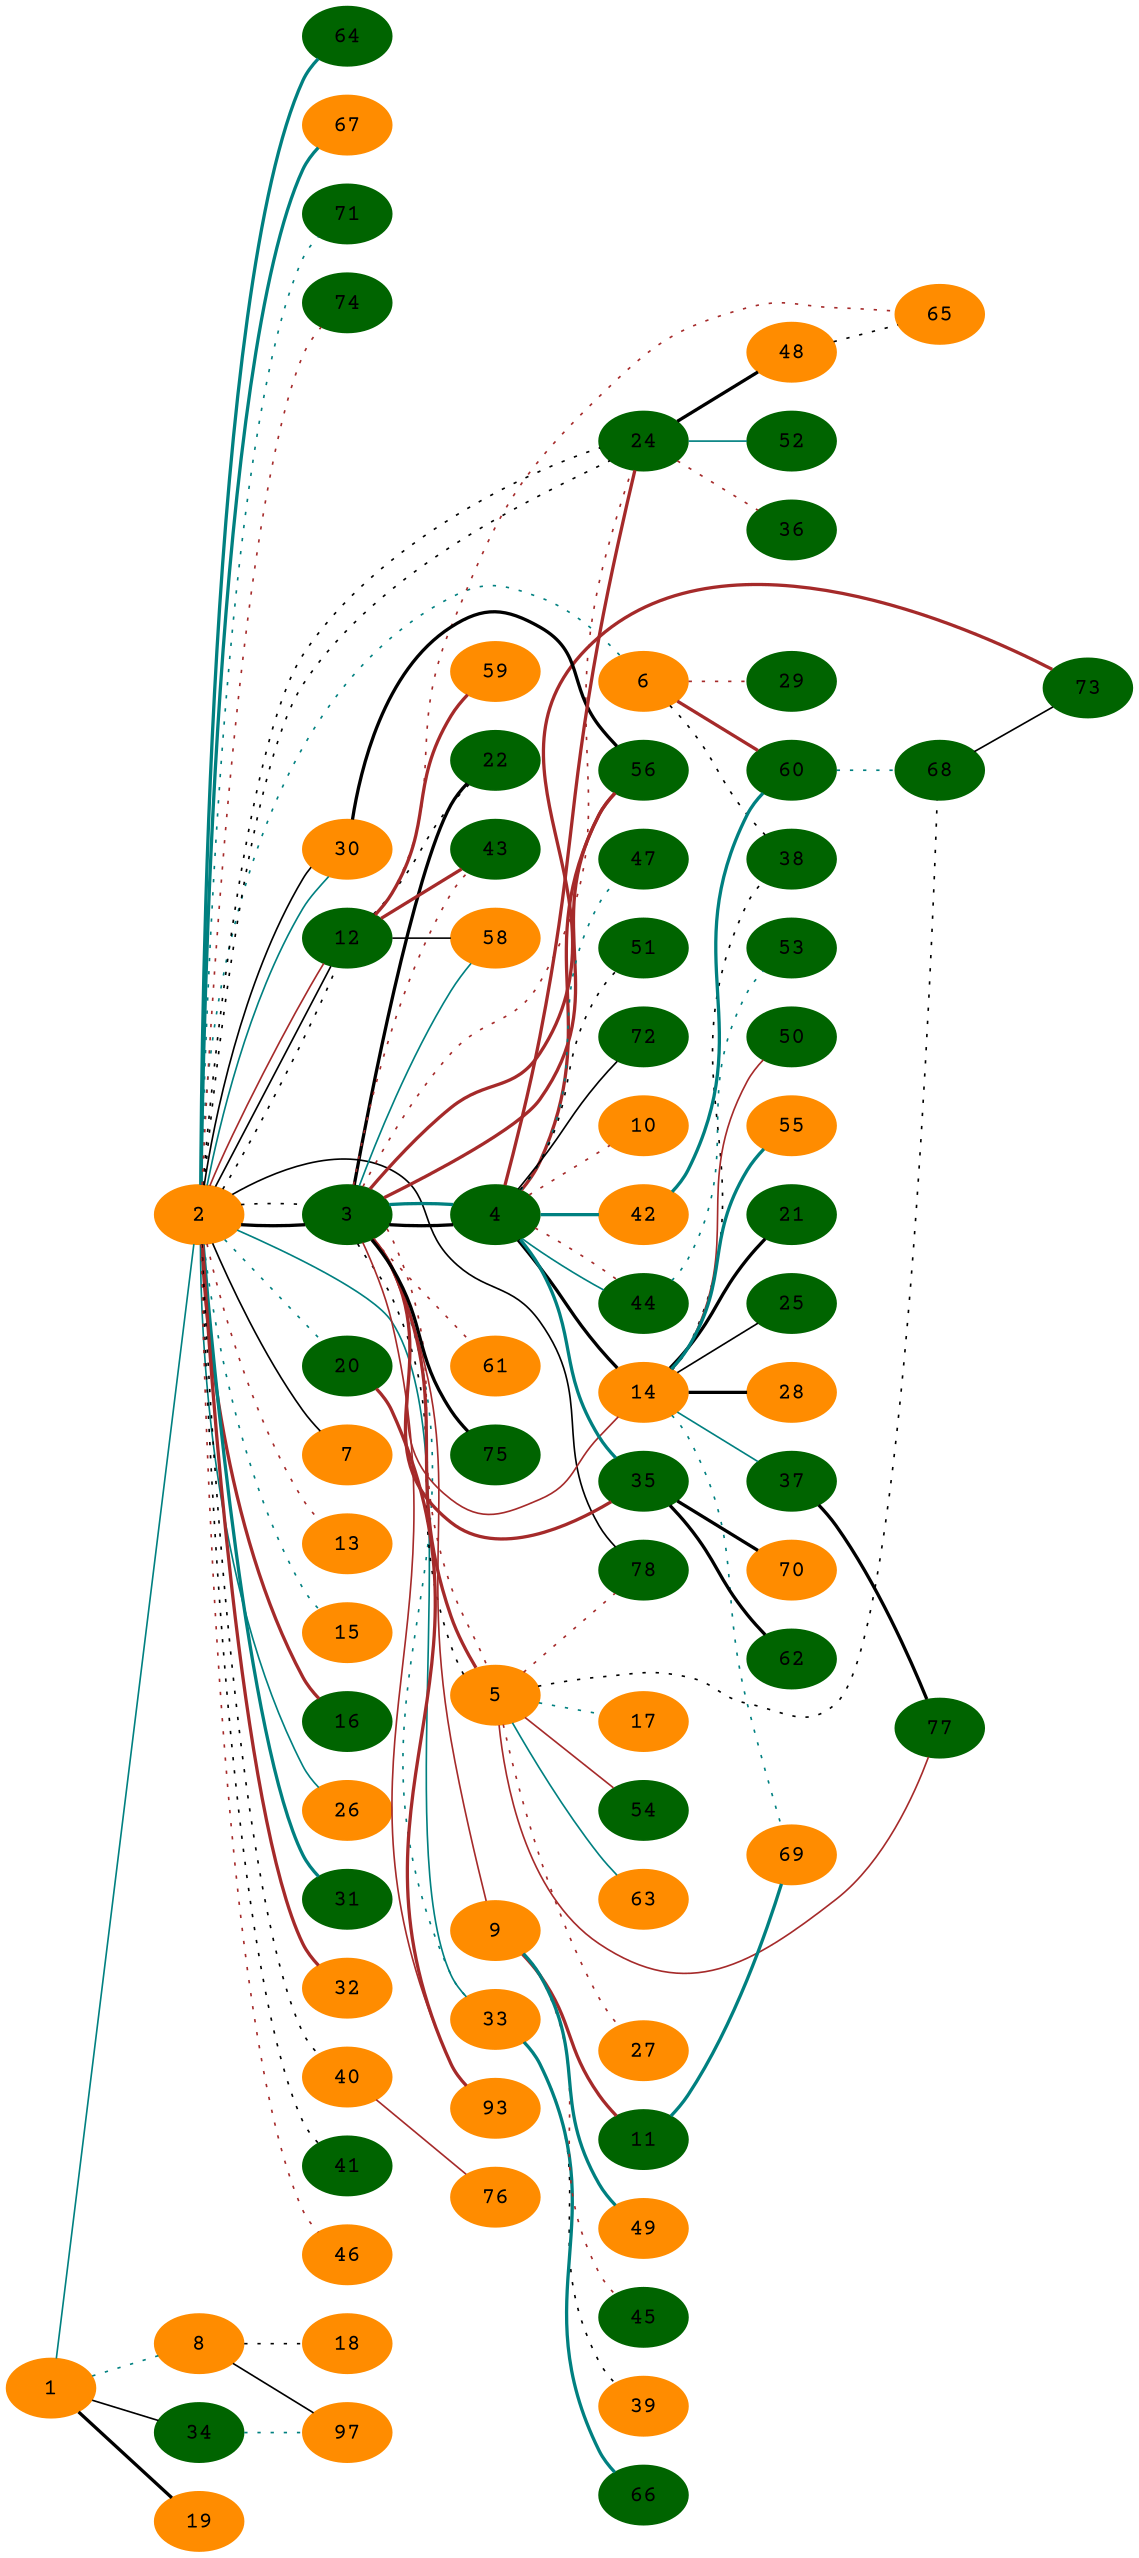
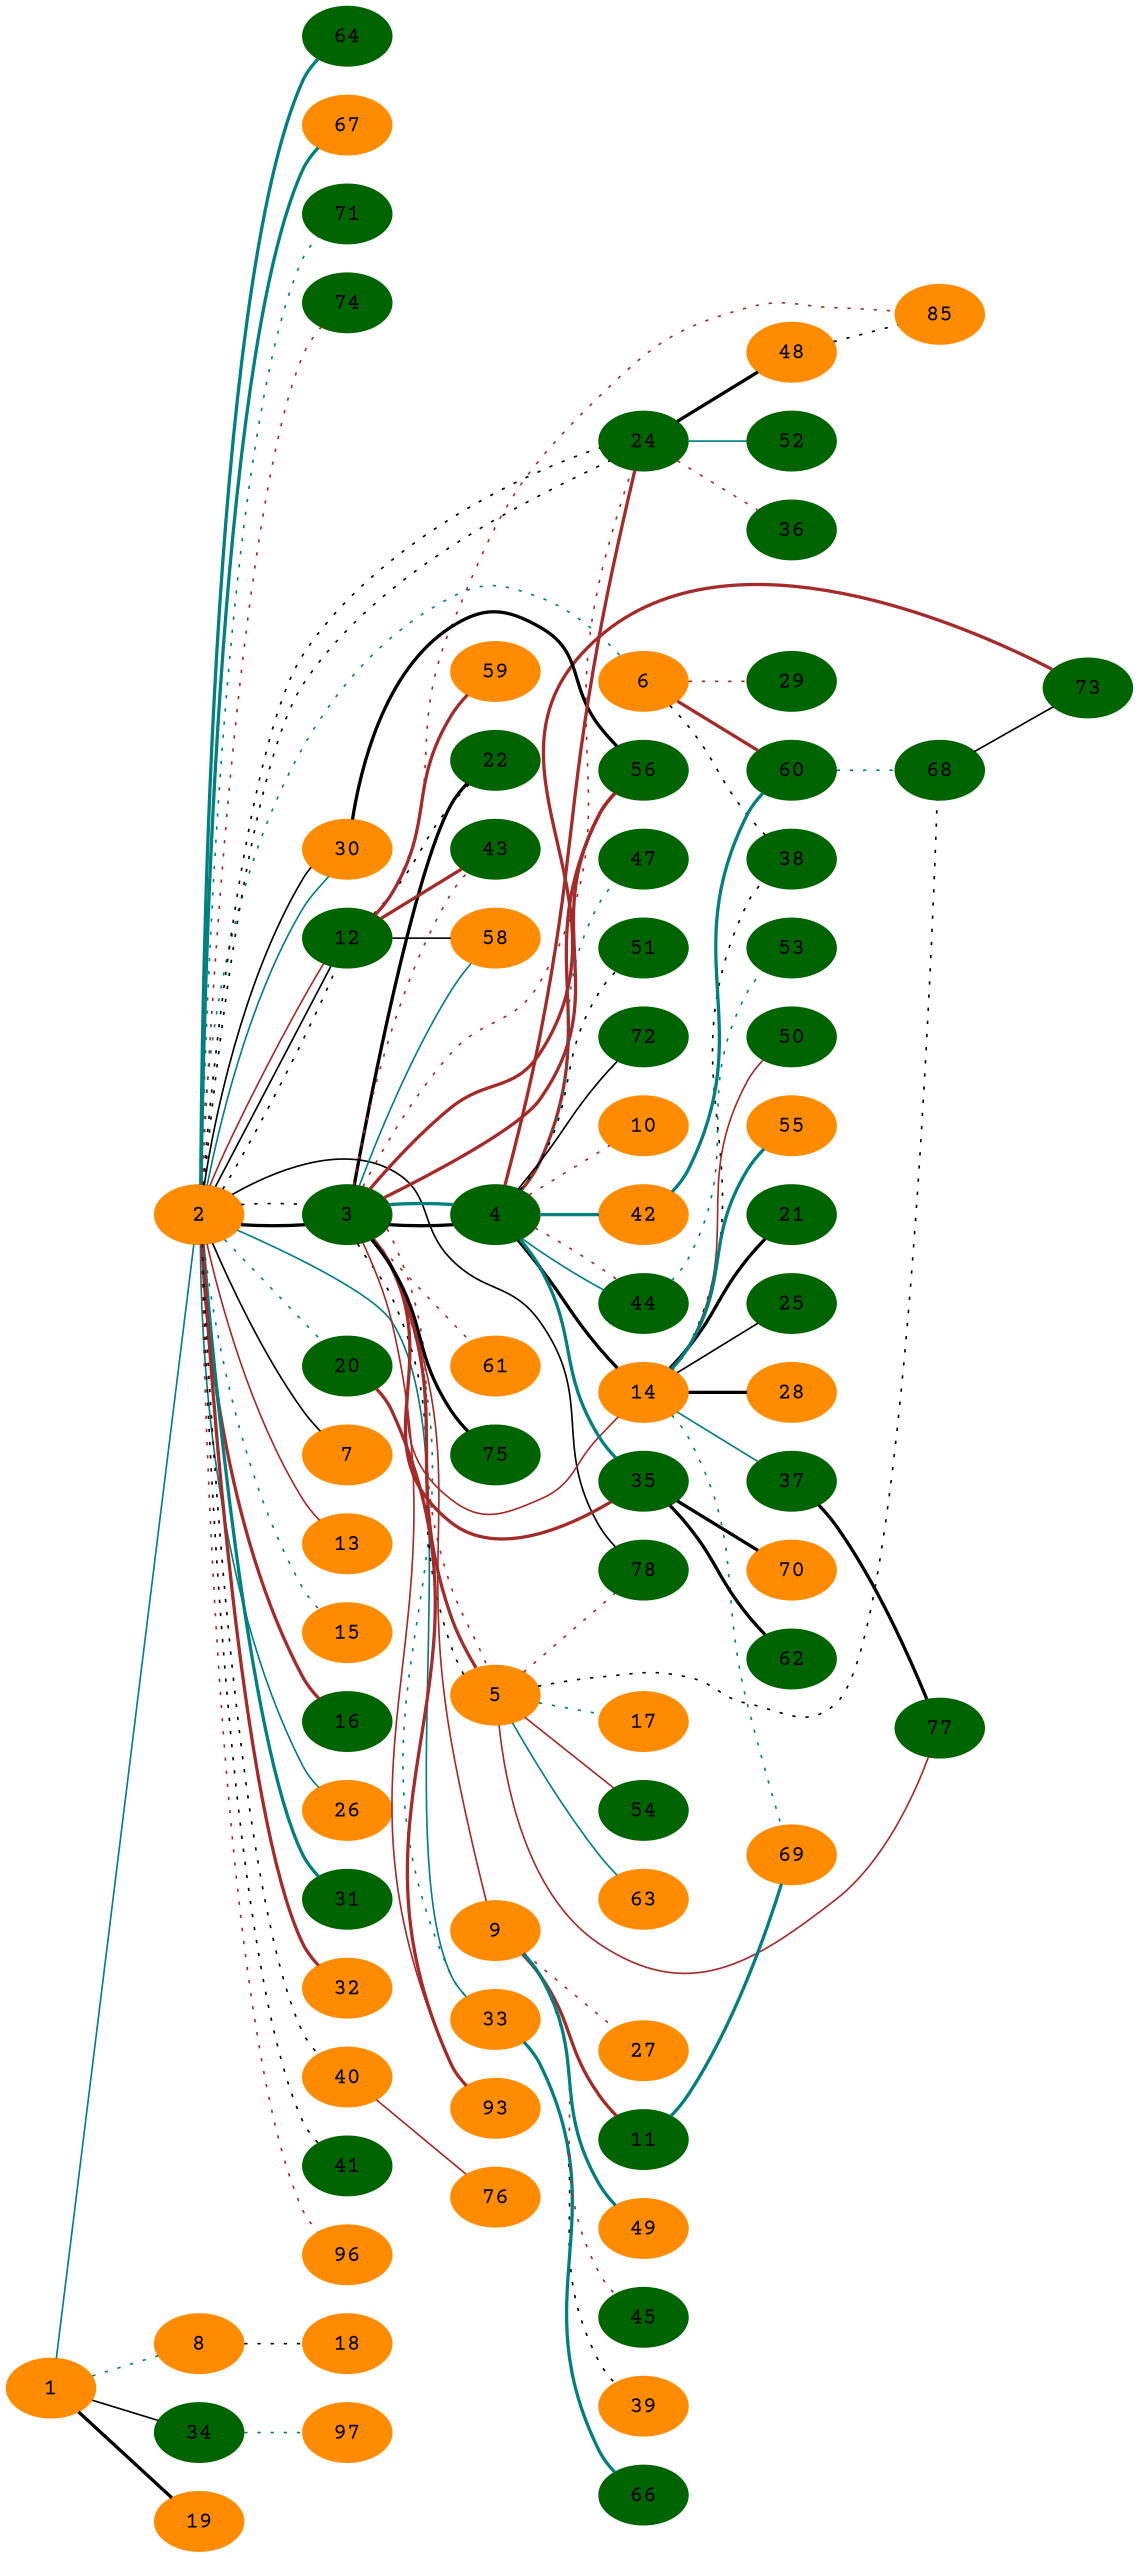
(940, 314) -> (940, 314)
(250, 1388) -> (250, 1388)
(568, 1933) -> (569, 1990)
(347, 2255) -> (347, 2255)
(273, 2388) -> none
